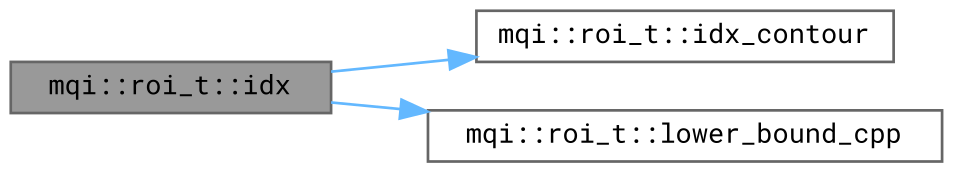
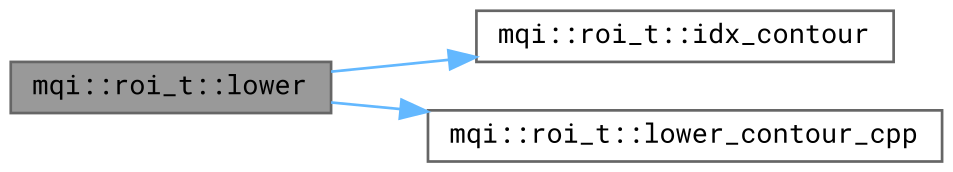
(171, 87) -> (171, 87)
(685, 136) -> (685, 136)
